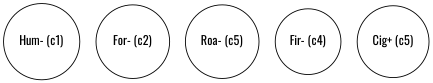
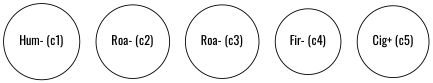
(133, 42) -> (133, 42)
(222, 42) -> (222, 42)
